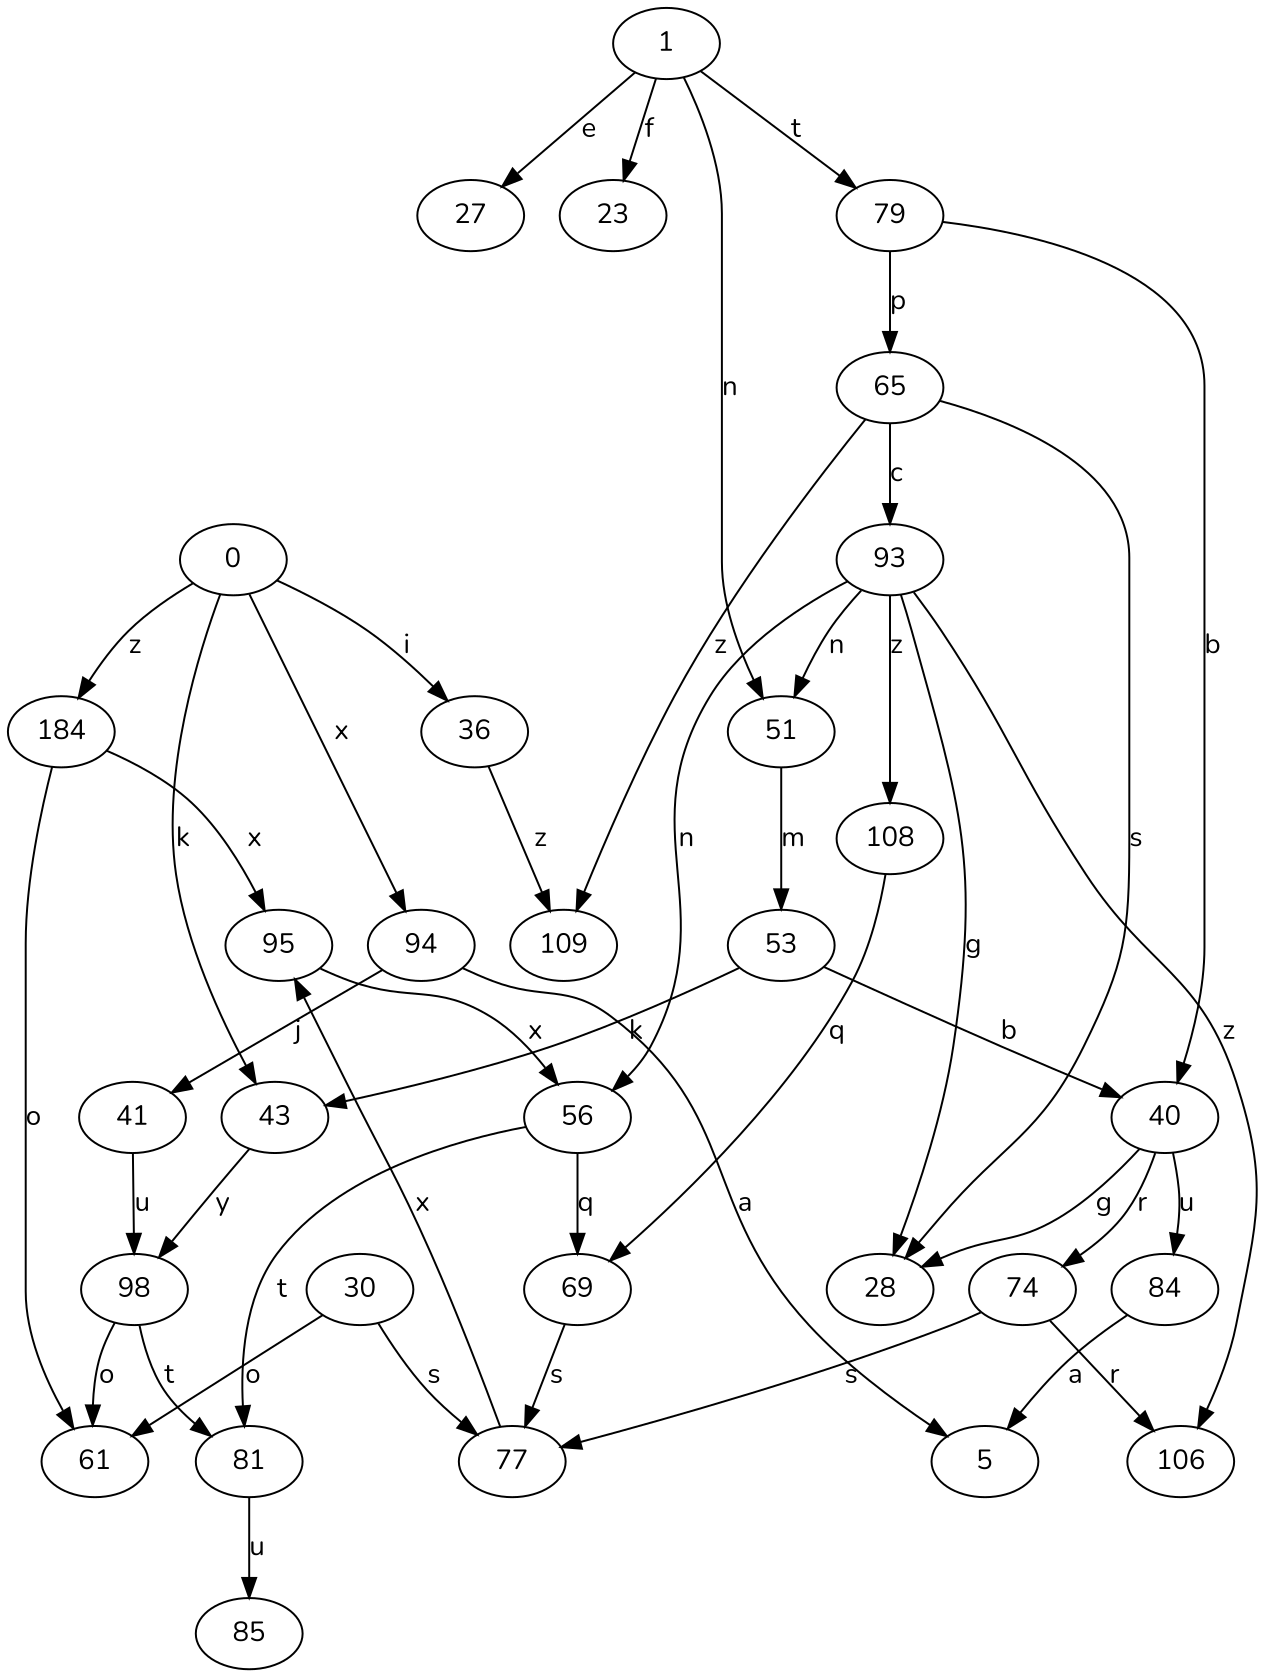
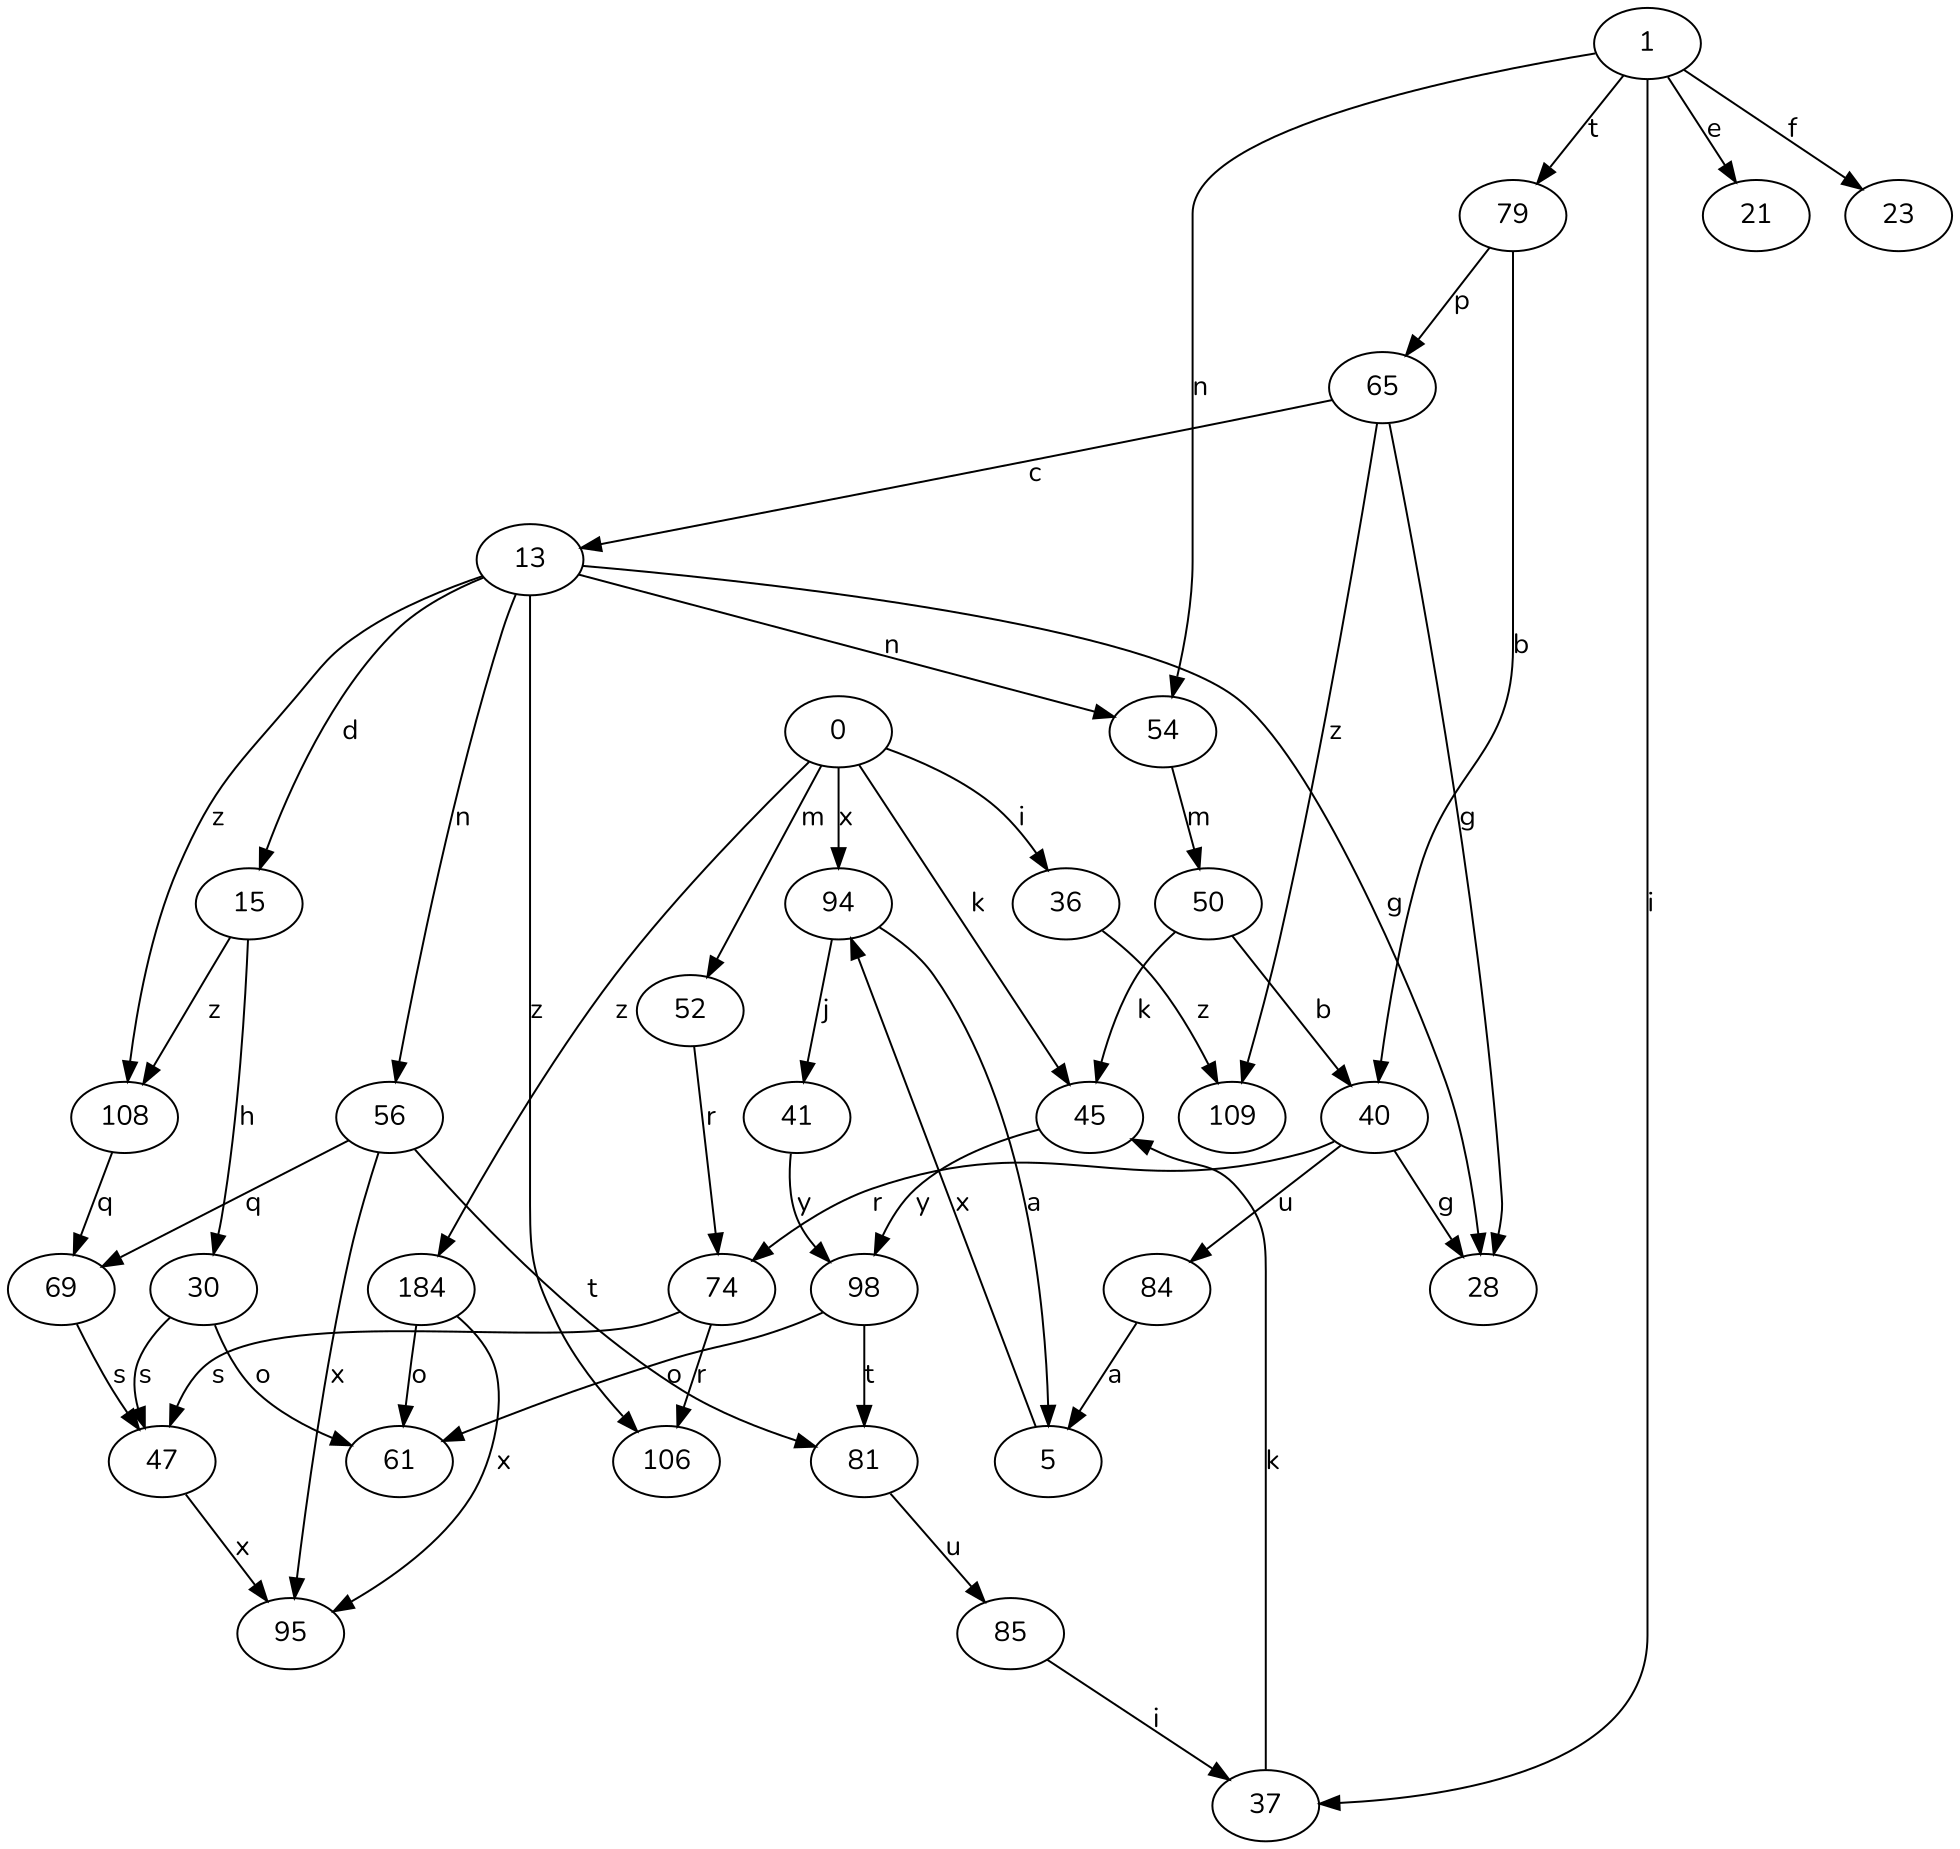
(471, 216) -> (1756, 216)
(890, 560) -> (530, 560)
(781, 732) -> (1163, 732)
(1136, 839) -> (1468, 818)
none -> (249, 904)
(781, 945) -> (1208, 904)
(443, 997) -> (328, 1364)
none -> (690, 1011)
(275, 1117) -> (1090, 1117)
none -> (947, 1192)
(142, 1203) -> (805, 1203)
(512, 1462) -> (162, 1462)
none -> (1266, 1806)
